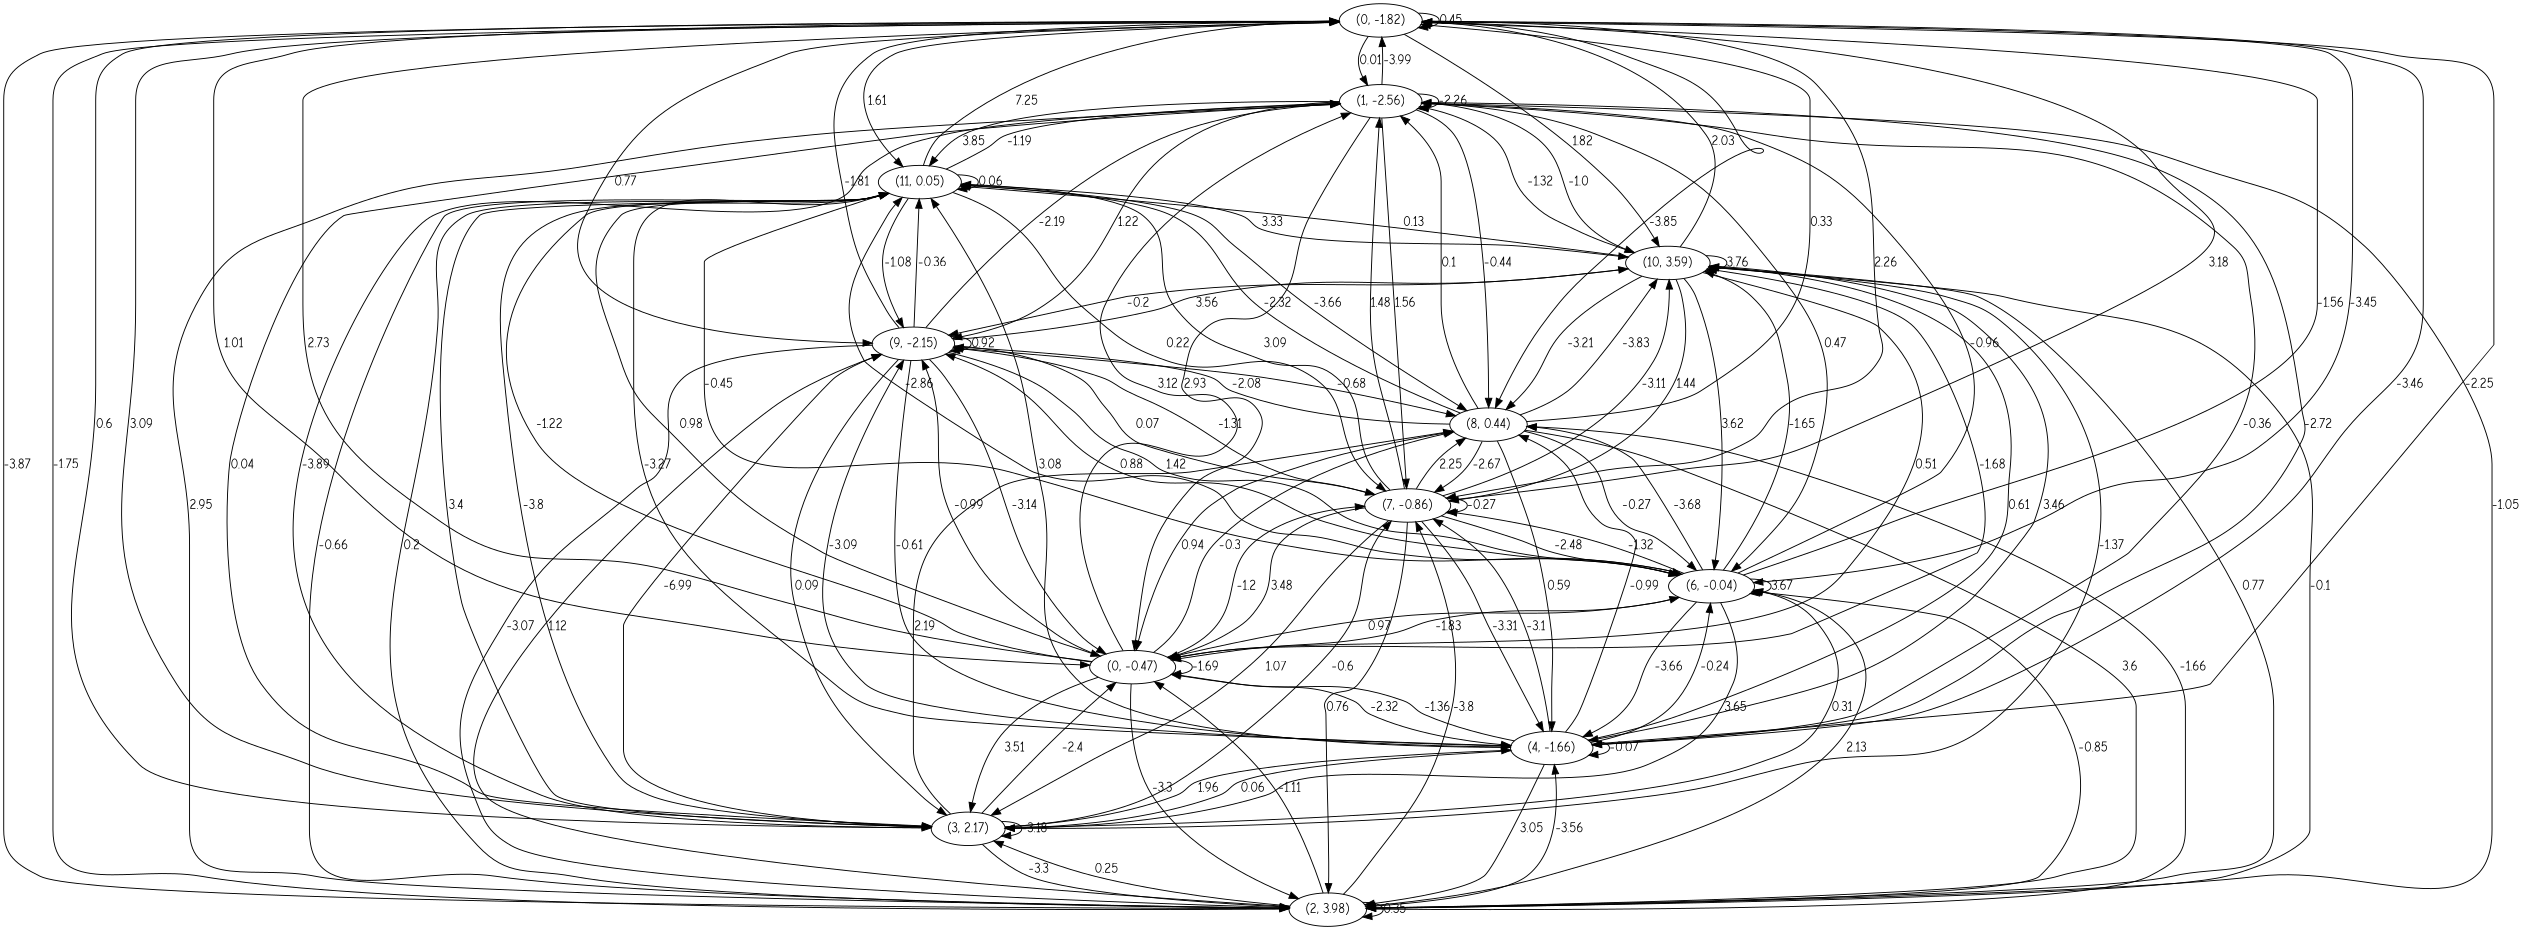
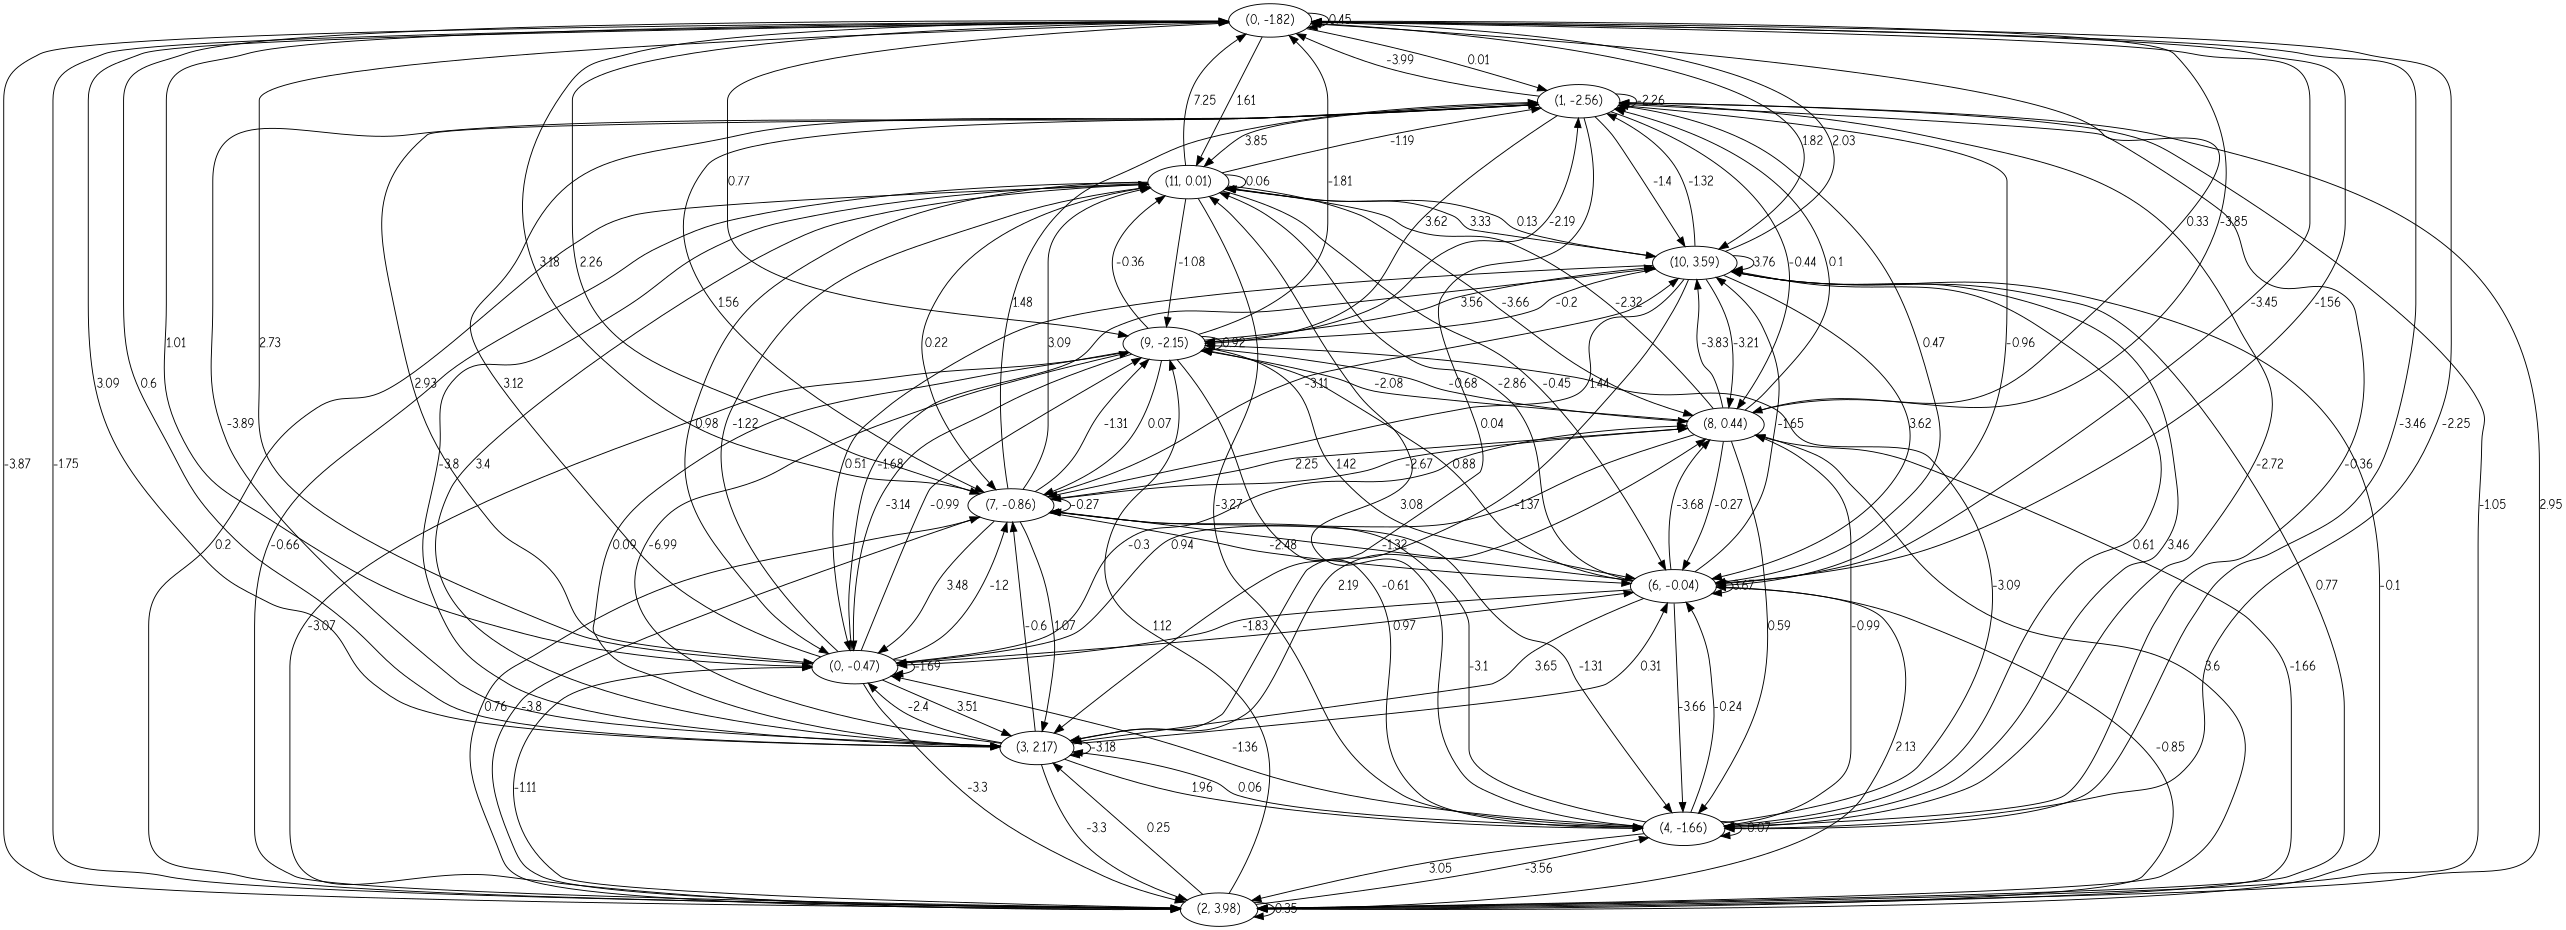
(920, 182) -> (1188, 182)
(1579, 182) -> (1663, 182)
(1128, 223) -> (1437, 223)
(1505, 627) -> (1591, 667)
(1348, 699) -> none
(1878, 756) -> (1302, 577)
